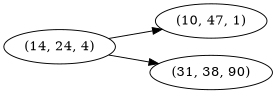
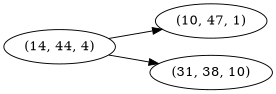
(60, 47) -> (60, 47)
(211, 73) -> (211, 73)
